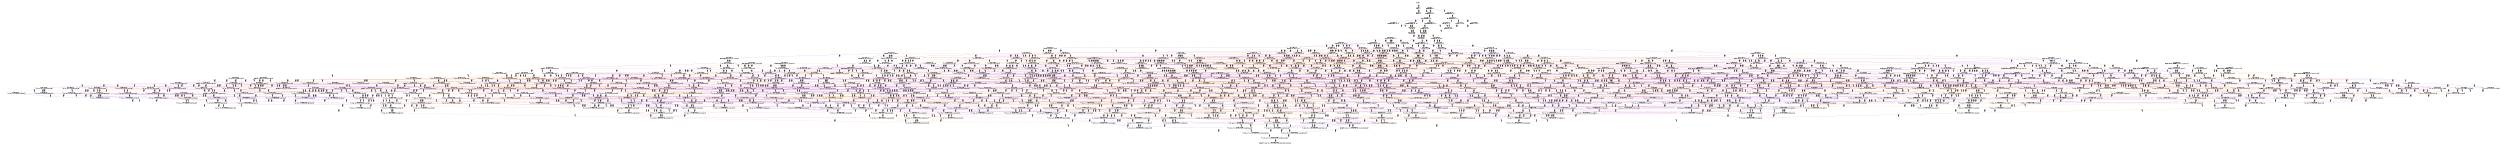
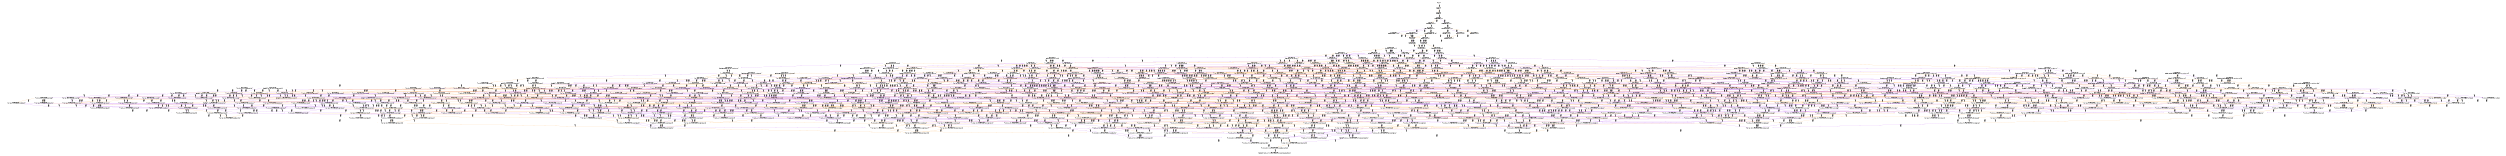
(1424, 11) -> (1439, 15)
